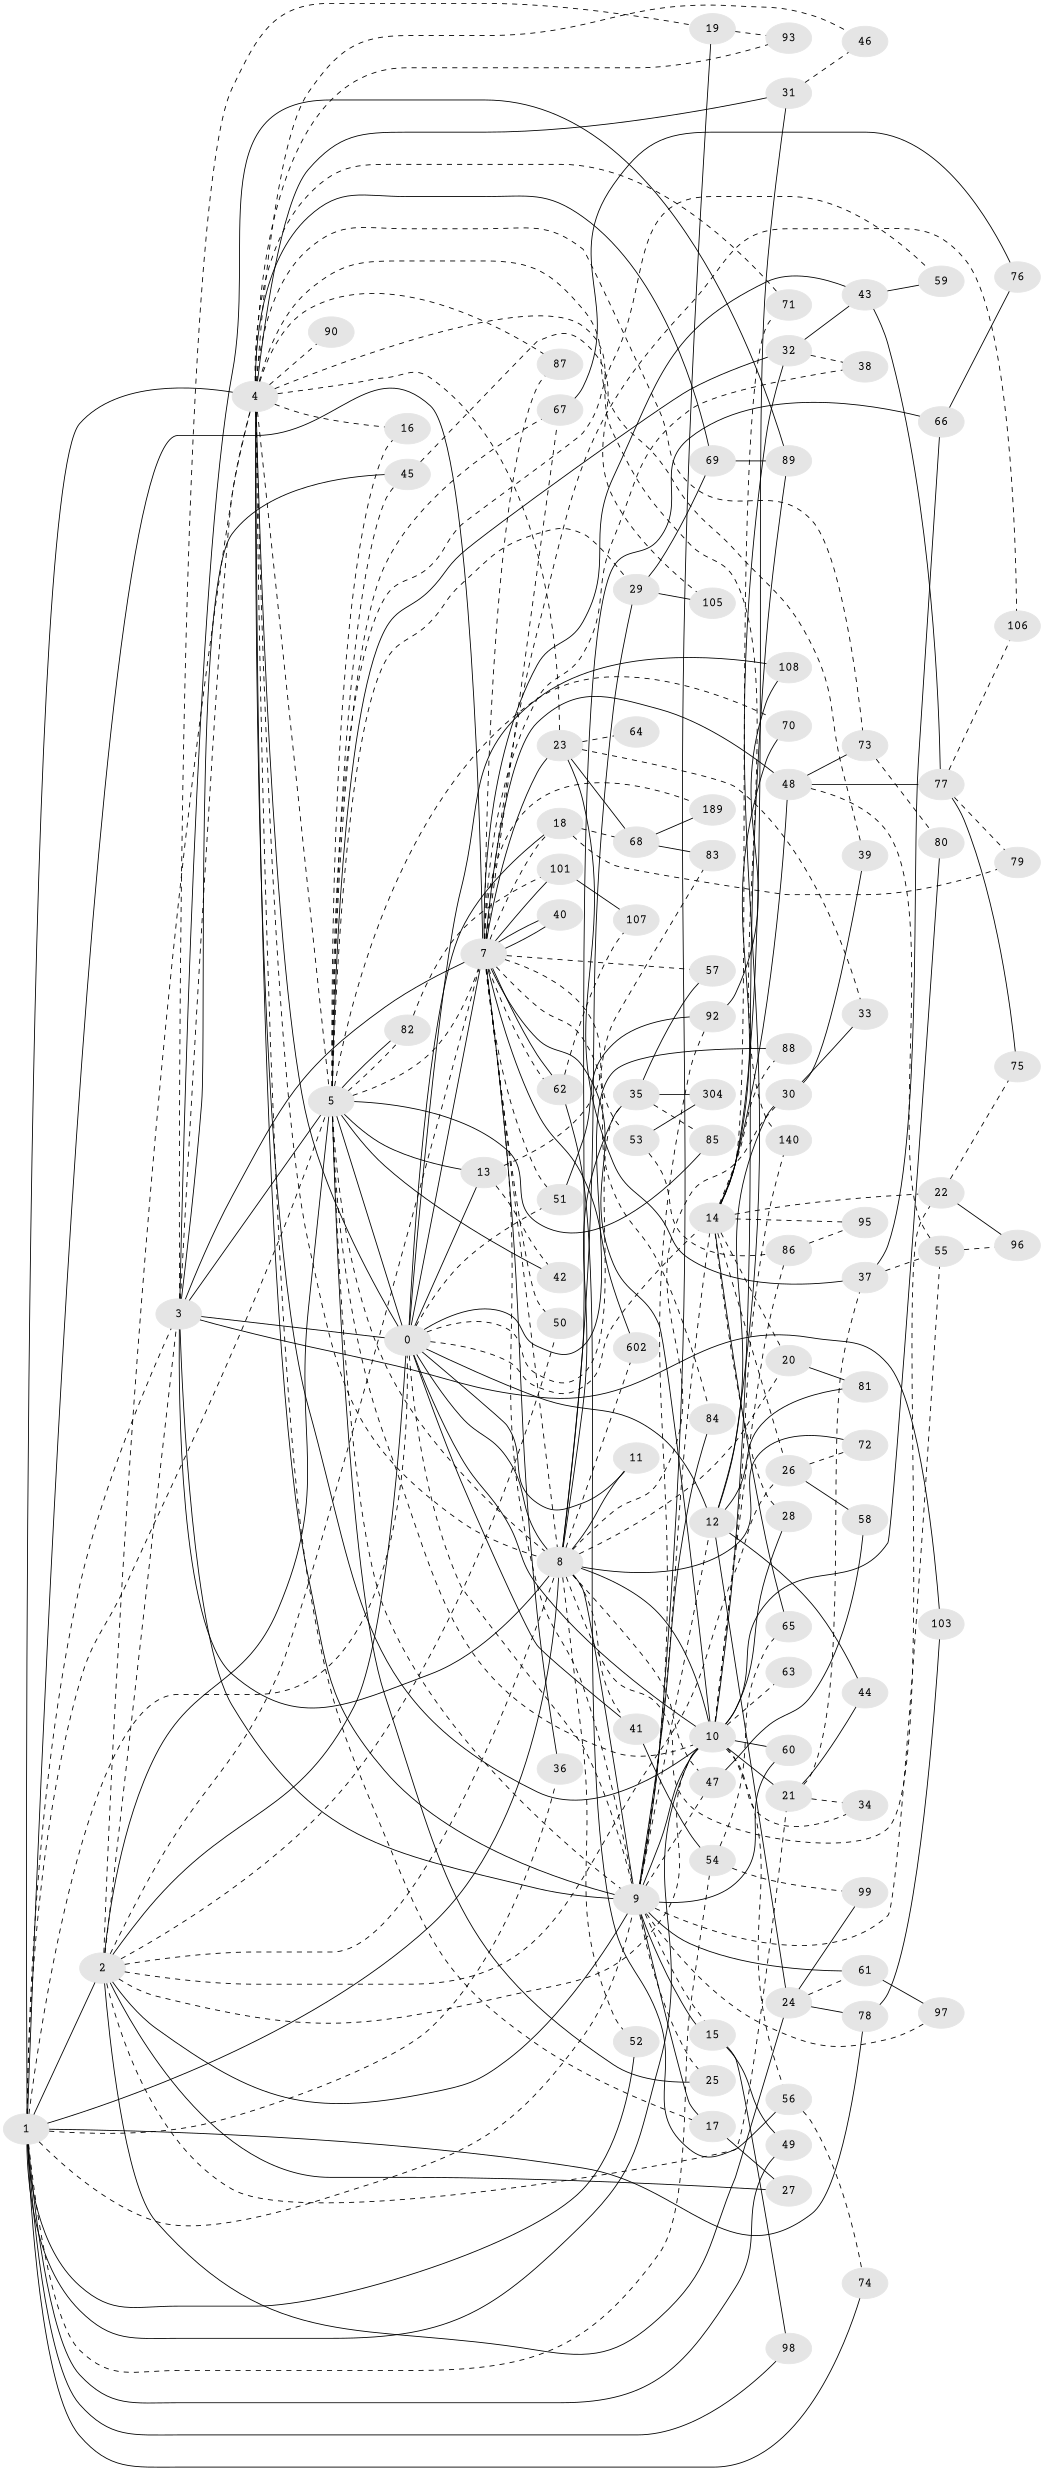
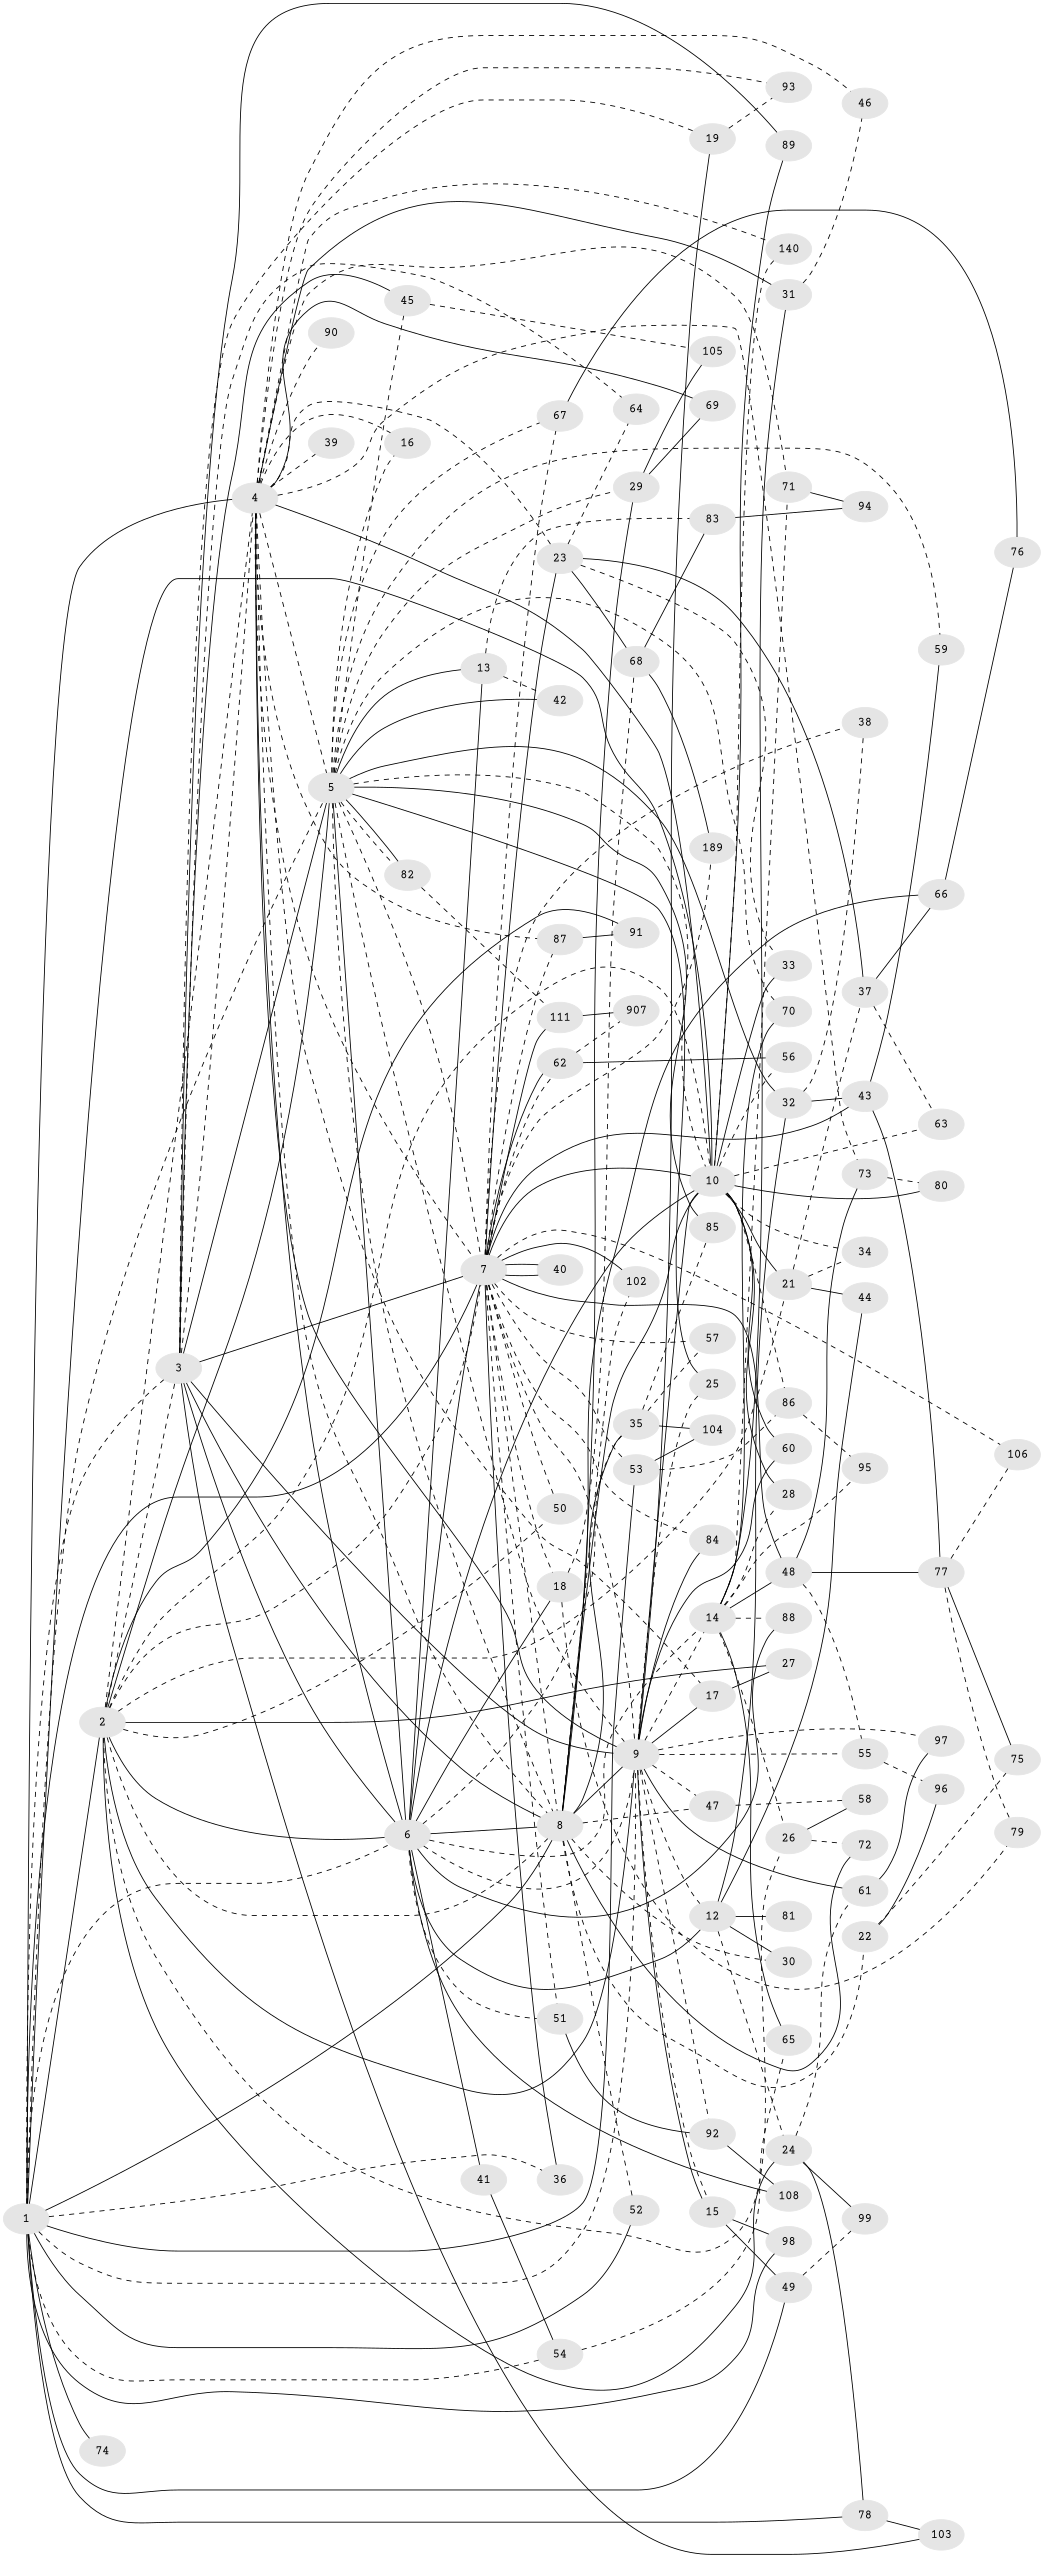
(755, 461) -> none
none -> (865, 507)
none -> (207, 620)
(560, 869) -> (560, 1018)
none -> (294, 906)
(636, 920) -> (636, 1011)
none -> (636, 933)
(840, 979) -> none
(668, 1029) -> (677, 1376)
(827, 1055) -> (741, 1070)
(713, 1095) -> (713, 1430)
(826, 1201) -> none
(903, 1264) -> (903, 1058)
(408, 1340) -> (408, 1835)
(636, 1348) -> (636, 1282)
(789, 1361) -> none
(636, 1458) -> none
(598, 1646) -> none
(826, 1672) -> (789, 1803)
(754, 1785) -> (751, 2033)
(786, 1883) -> (827, 2253)
none -> (601, 2119)
(840, 2187) -> none
